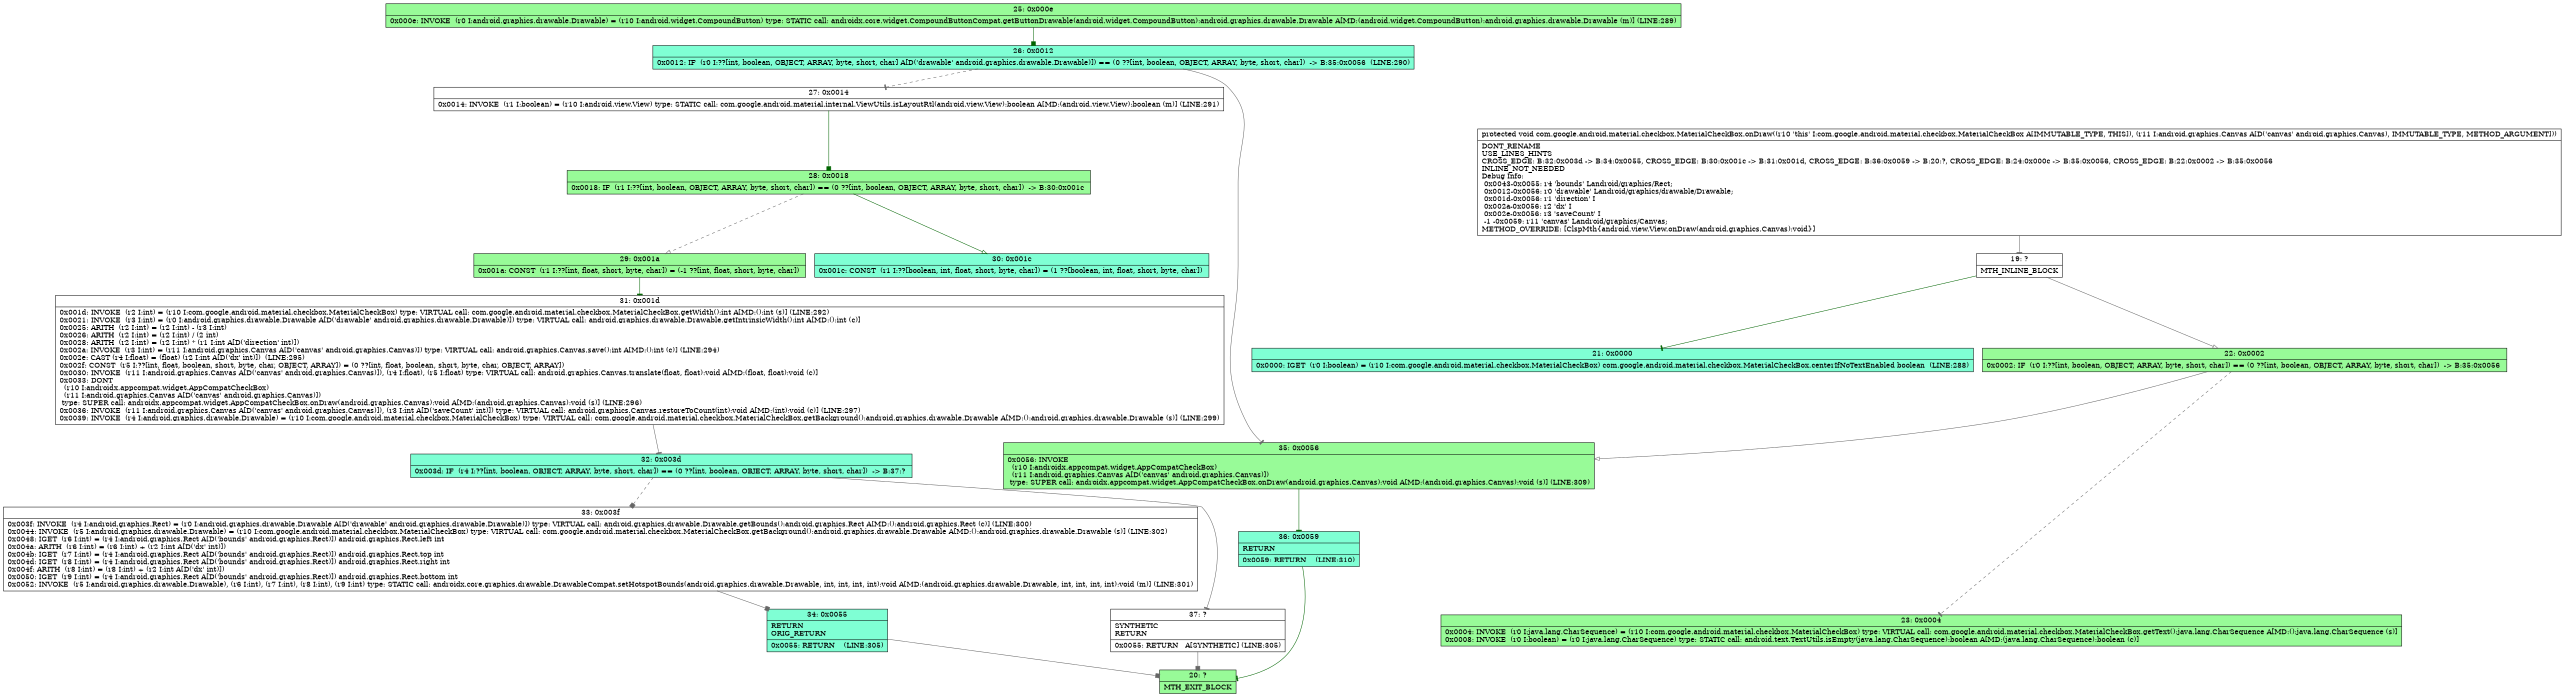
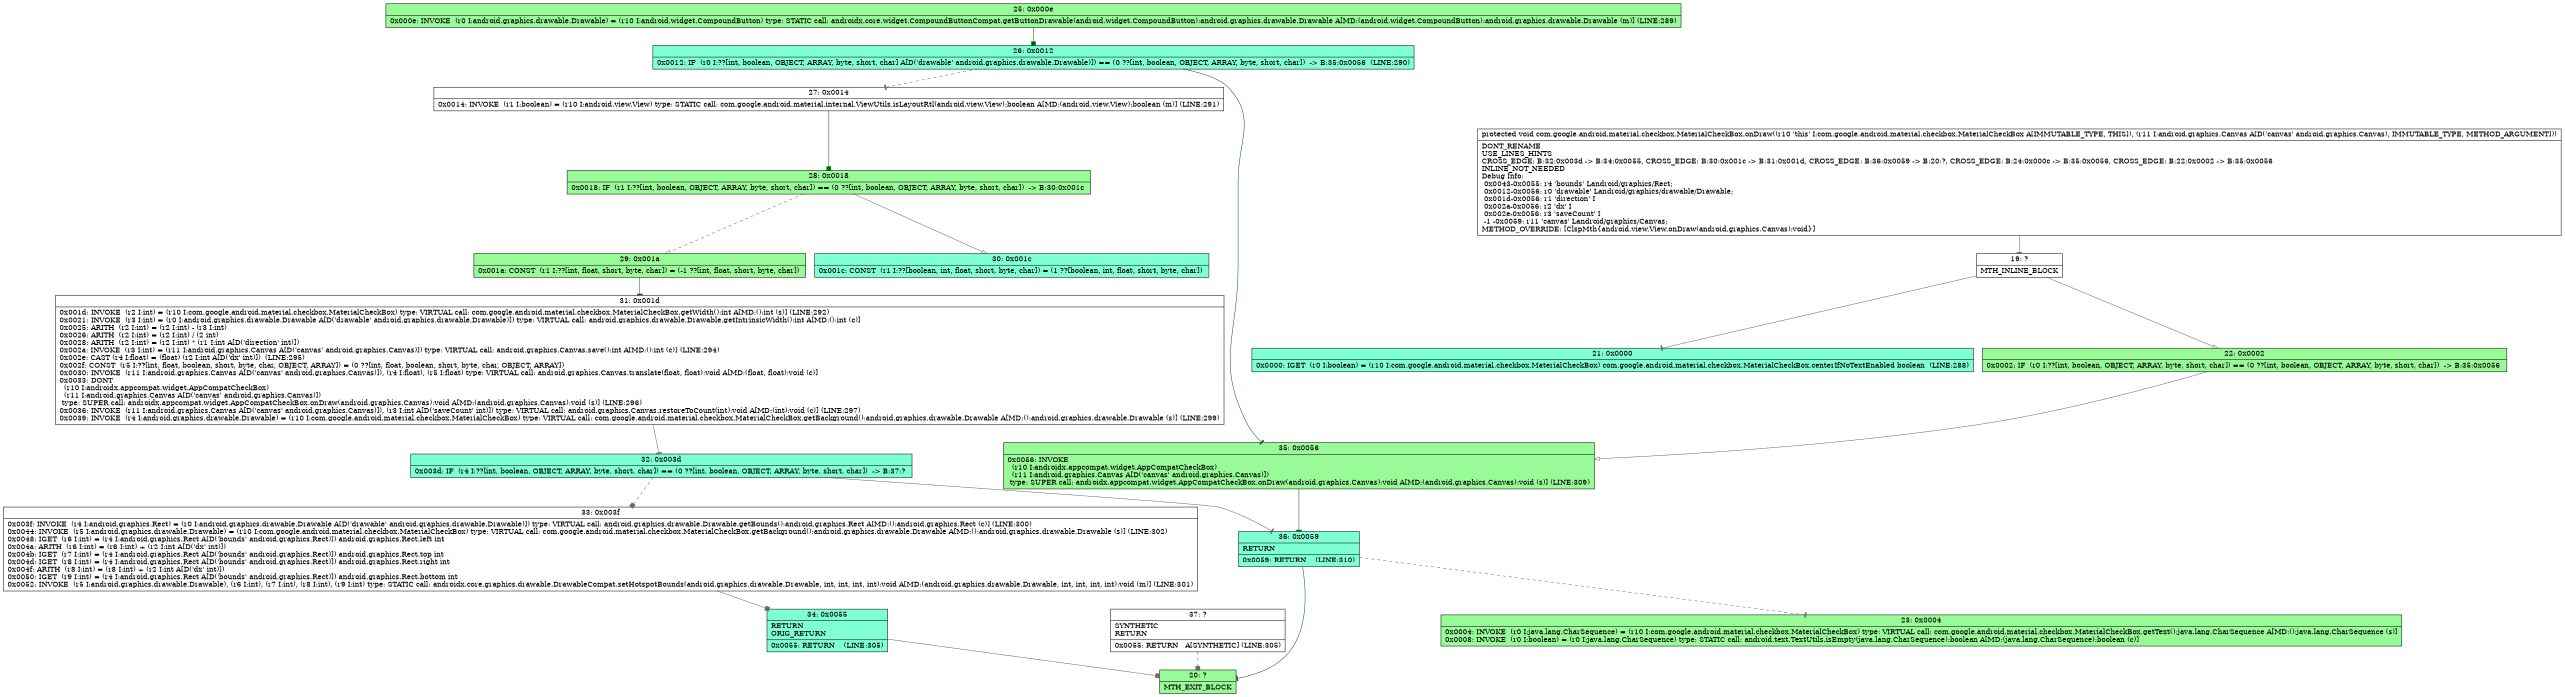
(918, 223) -> (918, 223)
(1238, 241) -> (1238, 241)
(1820, 312) -> (1820, 312)
(2086, 492) -> (1582, 586)
(1066, 495) -> (1050, 493)
(1198, 658) -> (1198, 658)
